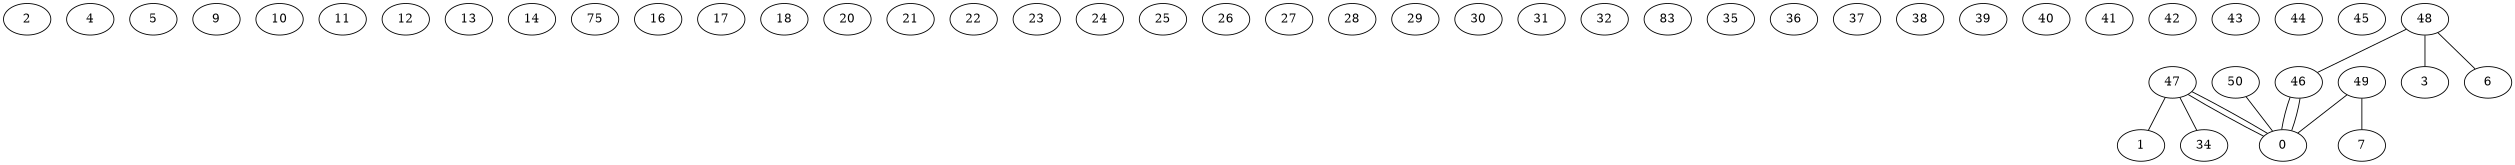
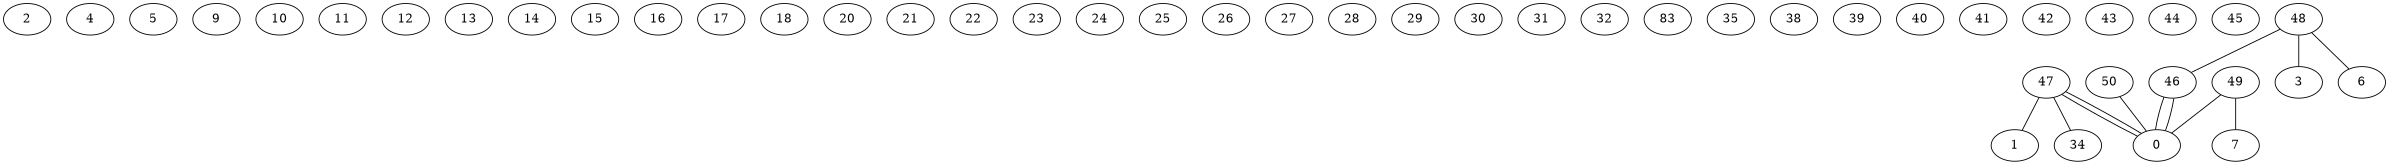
(595, 19) -> (595, 19)
(1794, 19) -> none
(1857, 19) -> none
